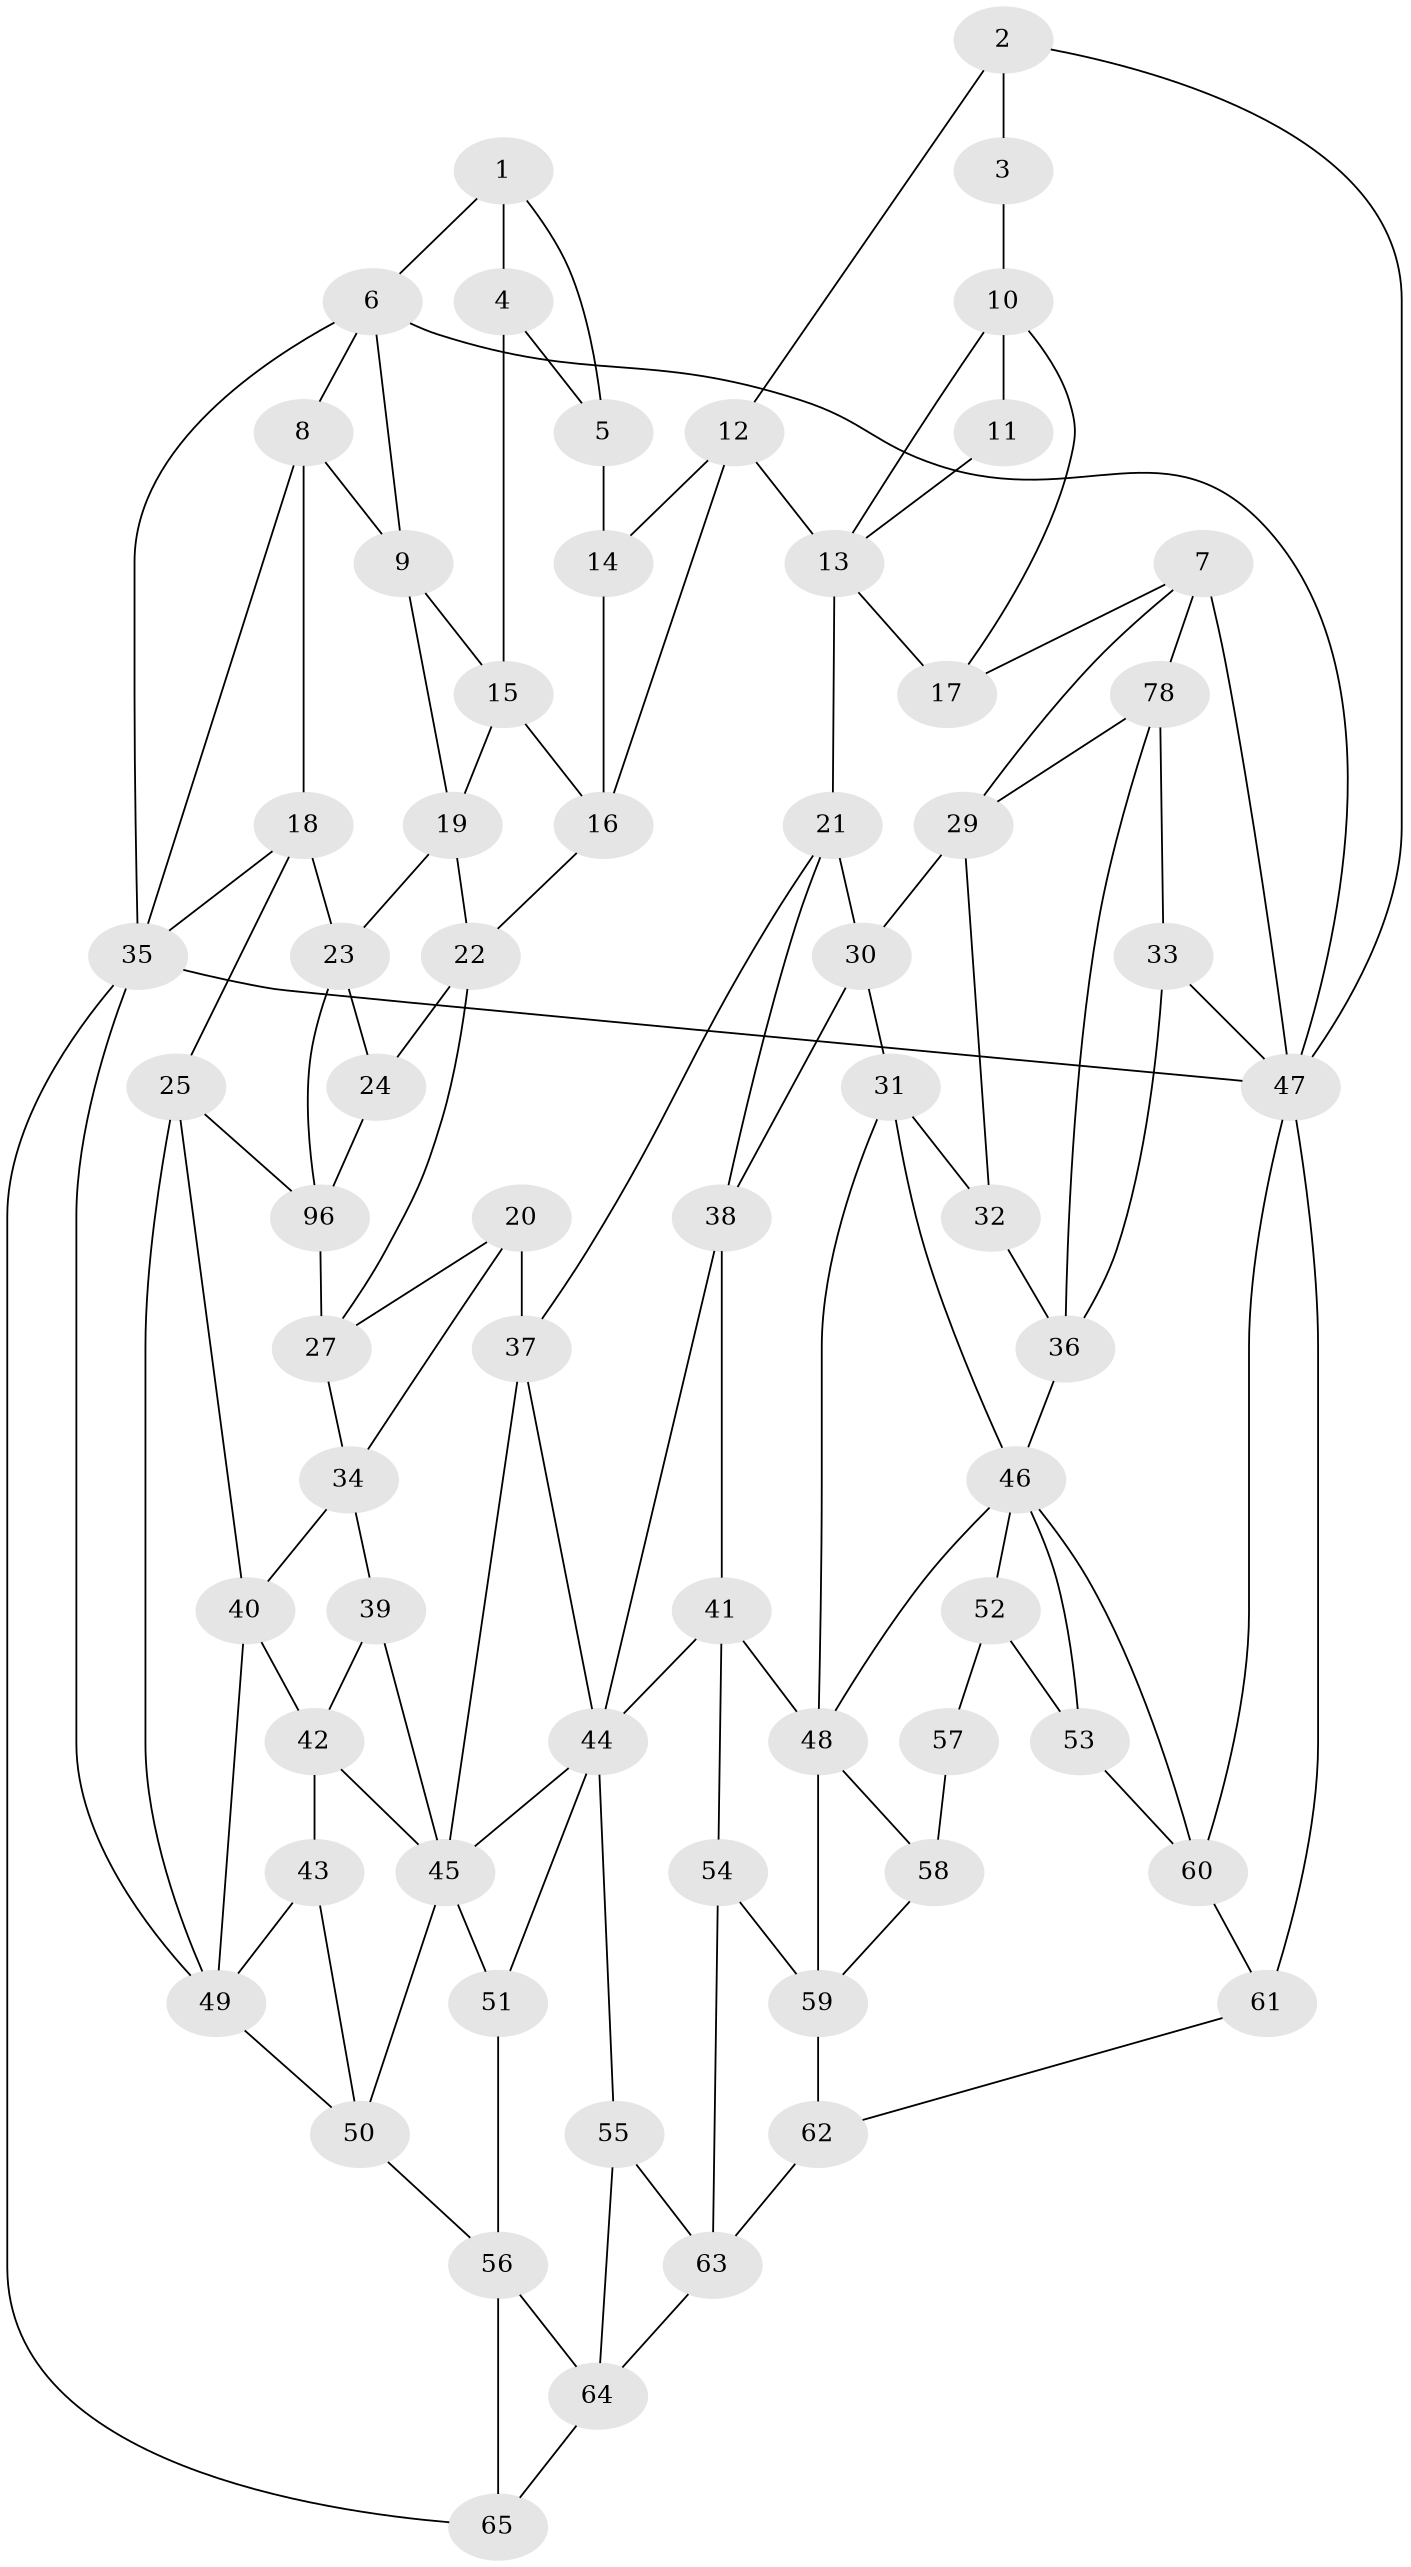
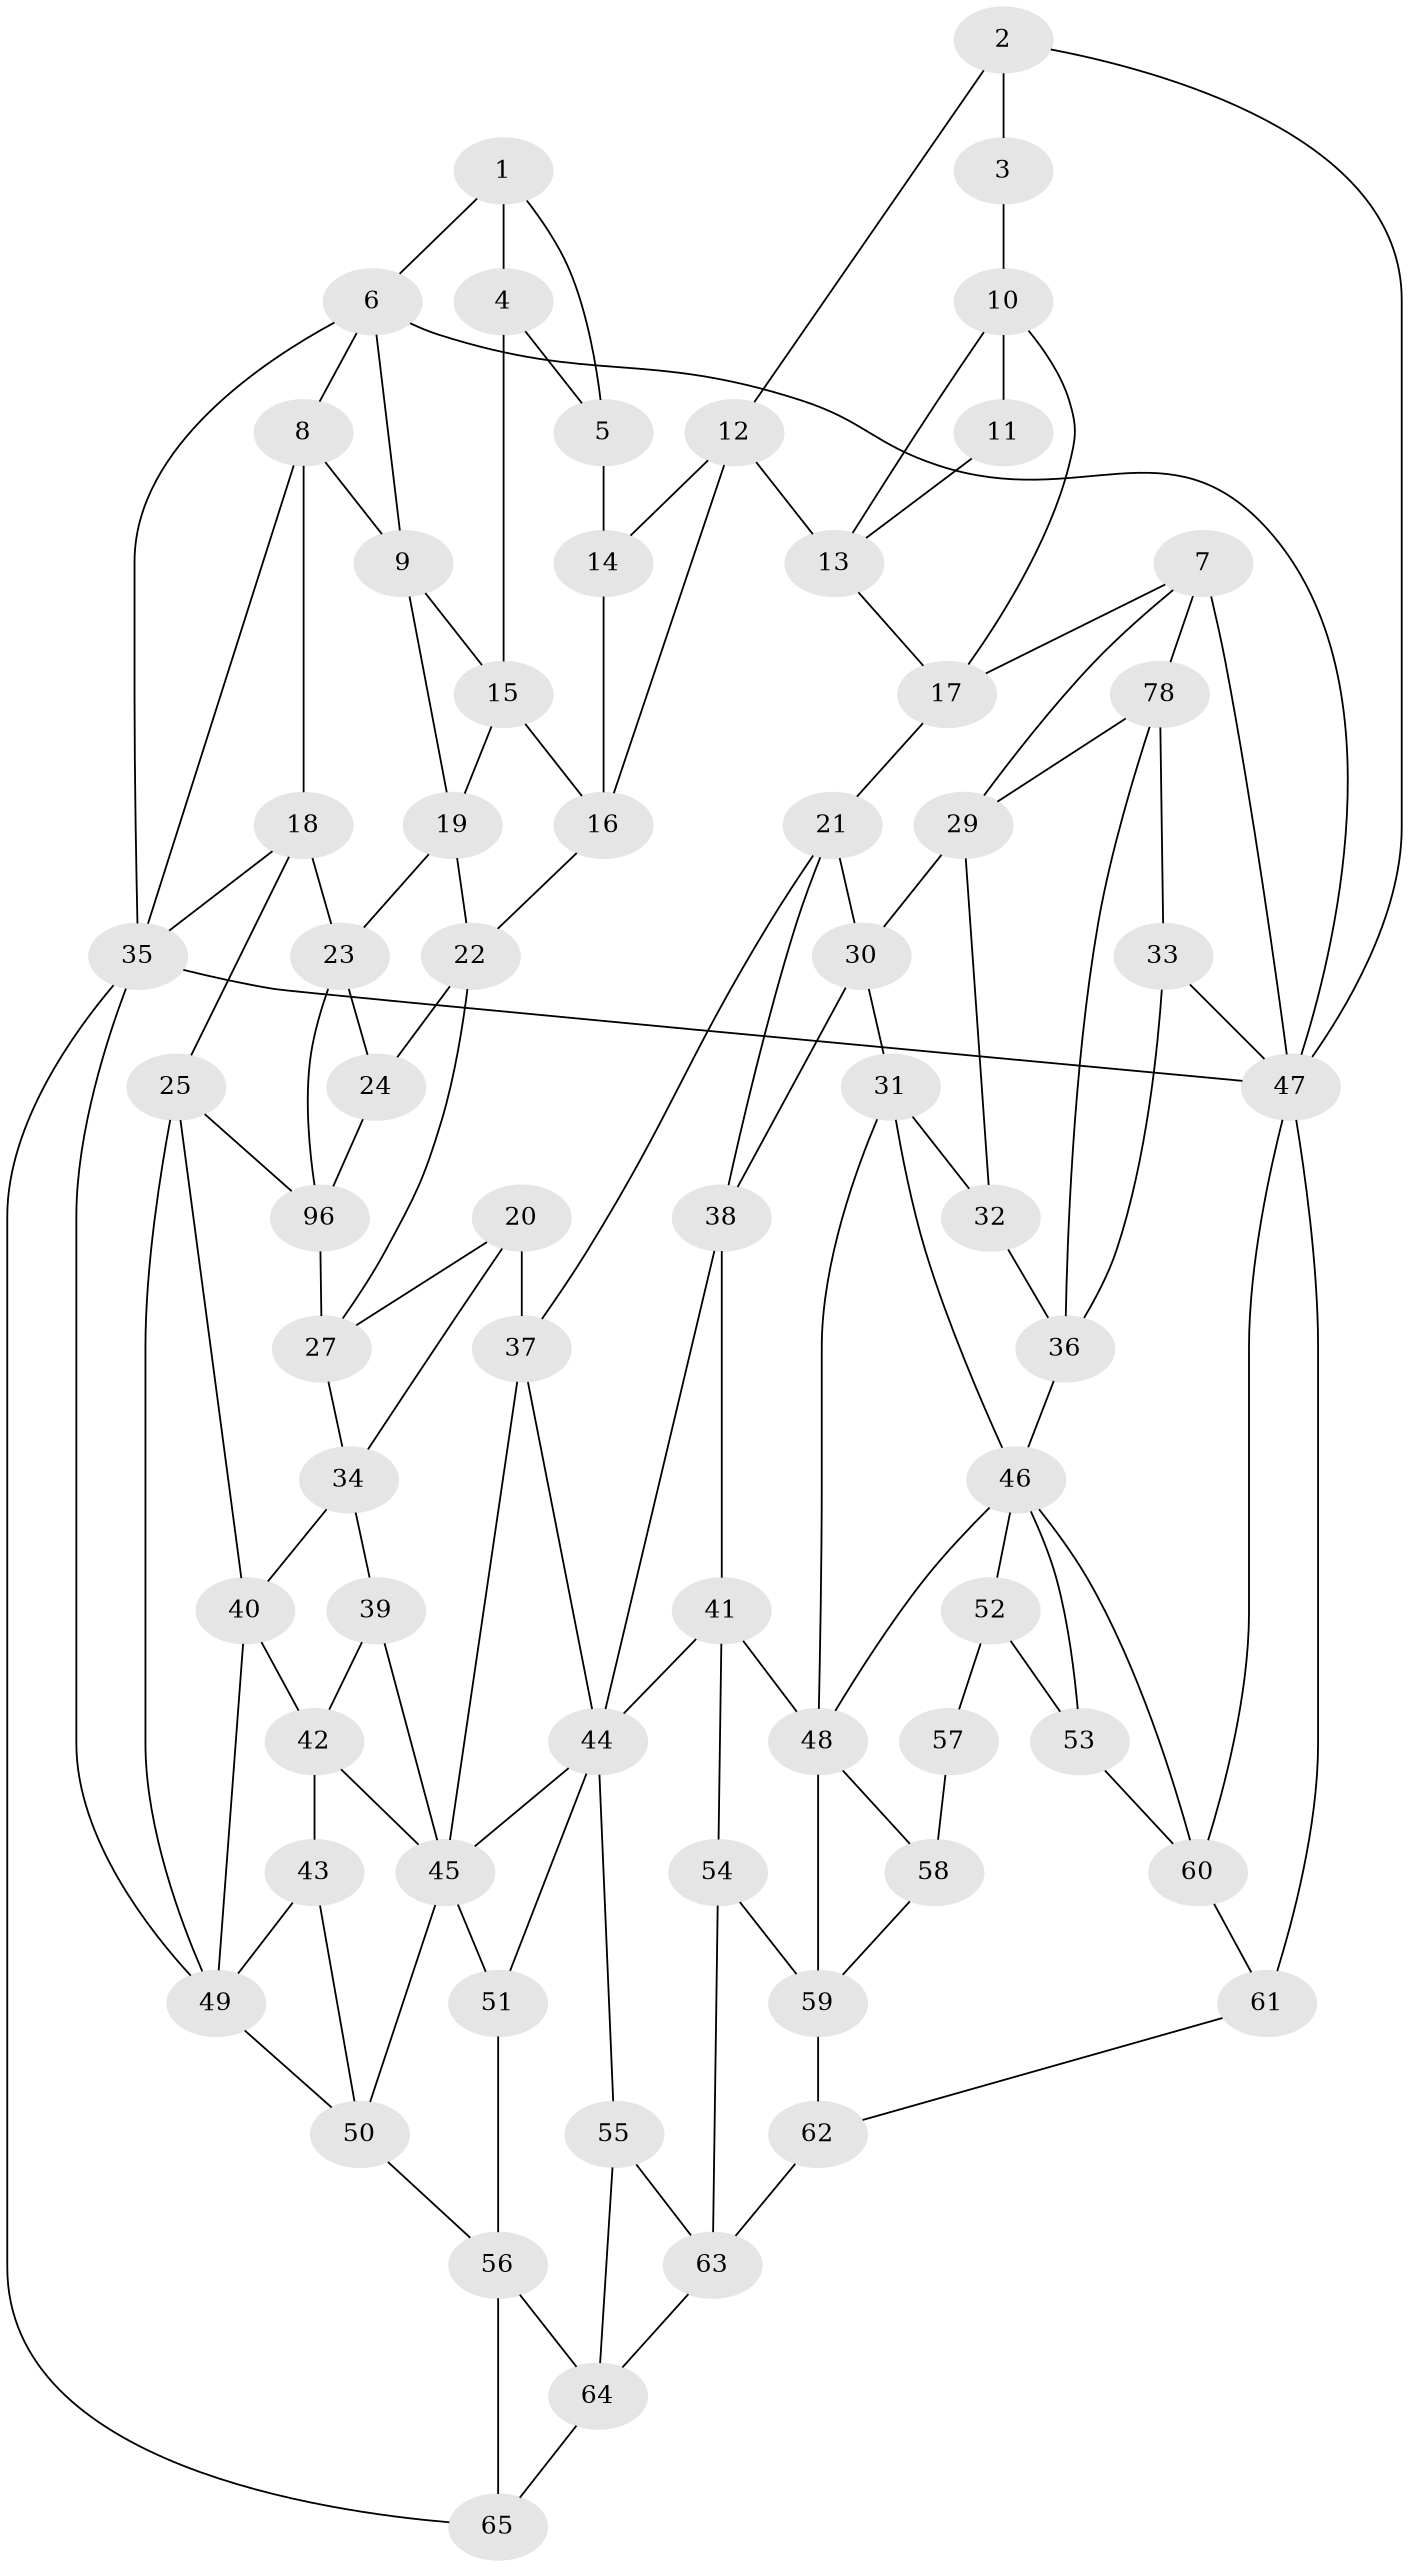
(834, 694) -> (890, 760)
